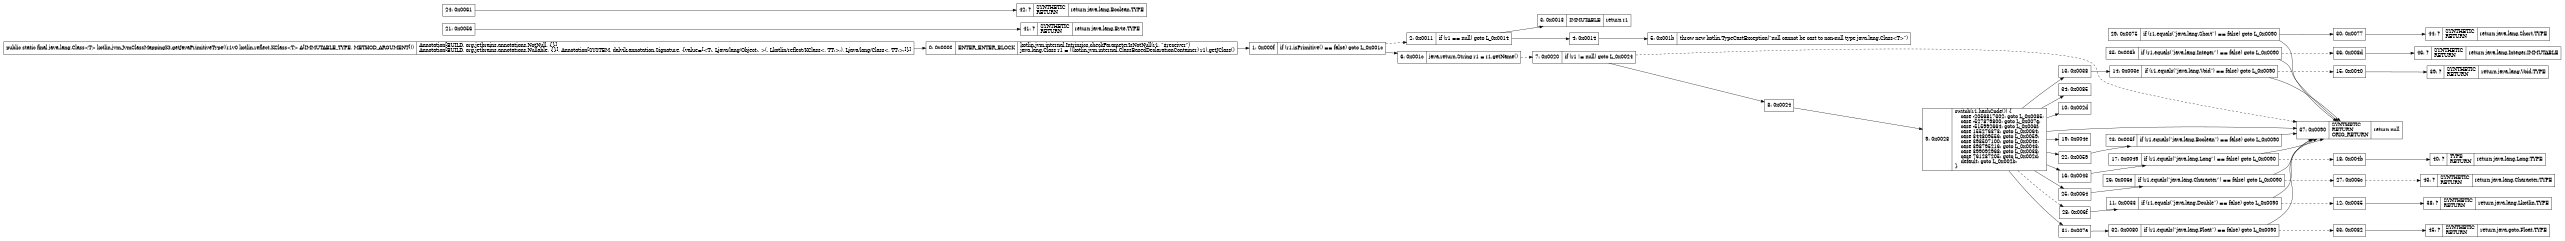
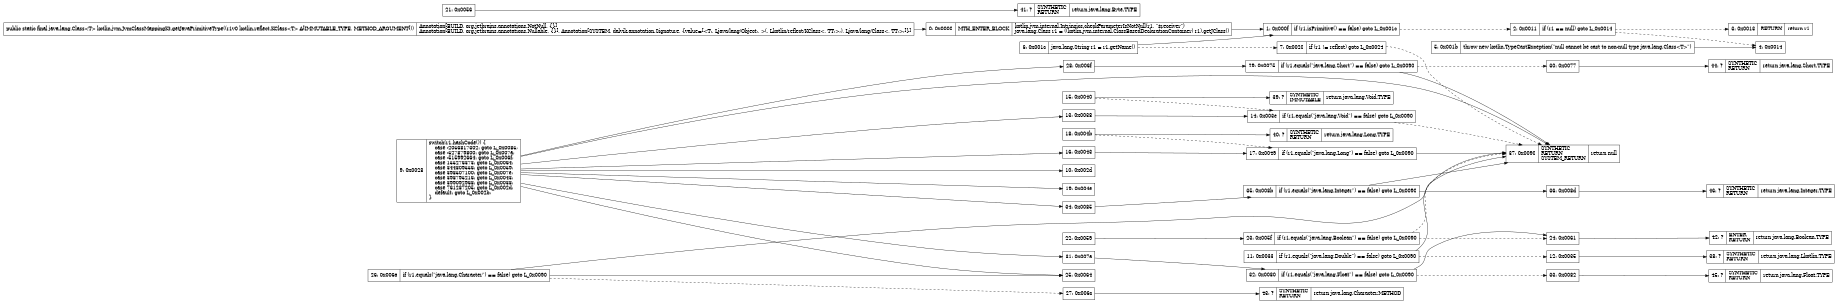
(1051, 8) -> (1738, 235)
(1585, 20) -> (1771, 29)
(1520, 30) -> (1670, 29)
(2305, 34) -> (1480, 66)
(1539, 39) -> (1684, 38)
(1622, 39) -> (1723, 48)
(986, 48) -> (984, 29)
(1390, 53) -> (1204, 41)
(2306, 53) -> (1481, 191)
(2514, 53) -> (1796, 191)
(1474, 57) -> (1093, 48)
(1599, 57) -> (1346, 48)
(2304, 72) -> (1182, 103)
(2458, 74) -> (1305, 100)
(2301, 91) -> (1457, 132)
(1779, 106) -> none
(2287, 134) -> (1439, 176)
(2350, 135) -> (1563, 159)
(1997, 142) -> (471, 173)
(2051, 153) -> none
(2456, 157) -> (1304, 132)
(2304, 160) -> (1182, 140)
(2391, 180) -> (1175, 294)
(2514, 180) -> (1357, 294)
(2292, 184) -> (1472, 234)
(2039, 189) -> (789, 99)
(2115, 190) -> (804, 276)
none -> (1171, 202)
(2102, 211) -> (1168, 66)
(2514, 230) -> (1796, 276)
none -> (1481, 238)
